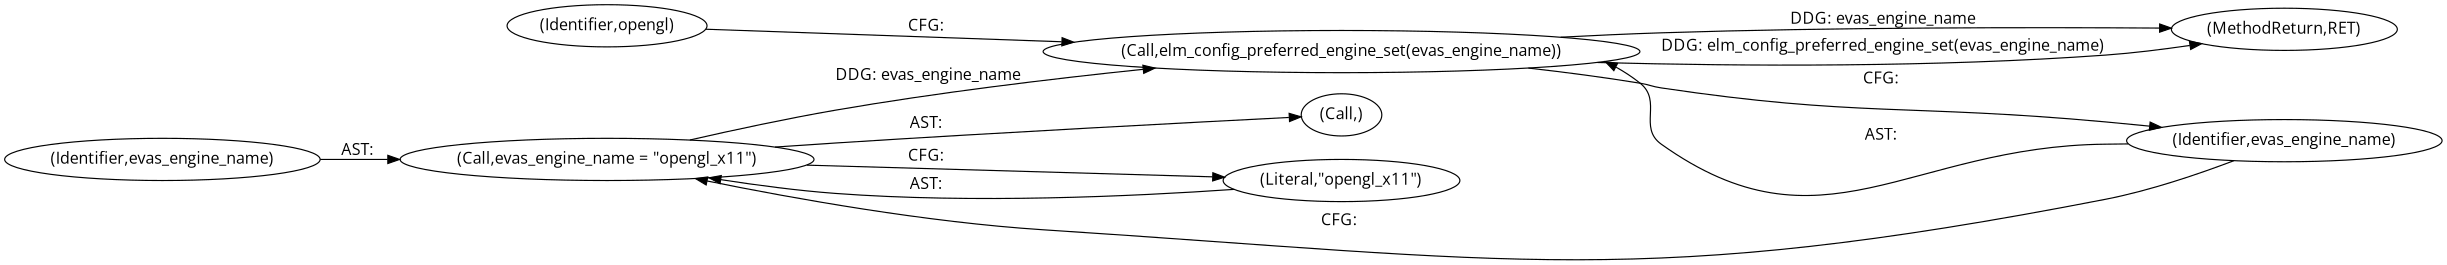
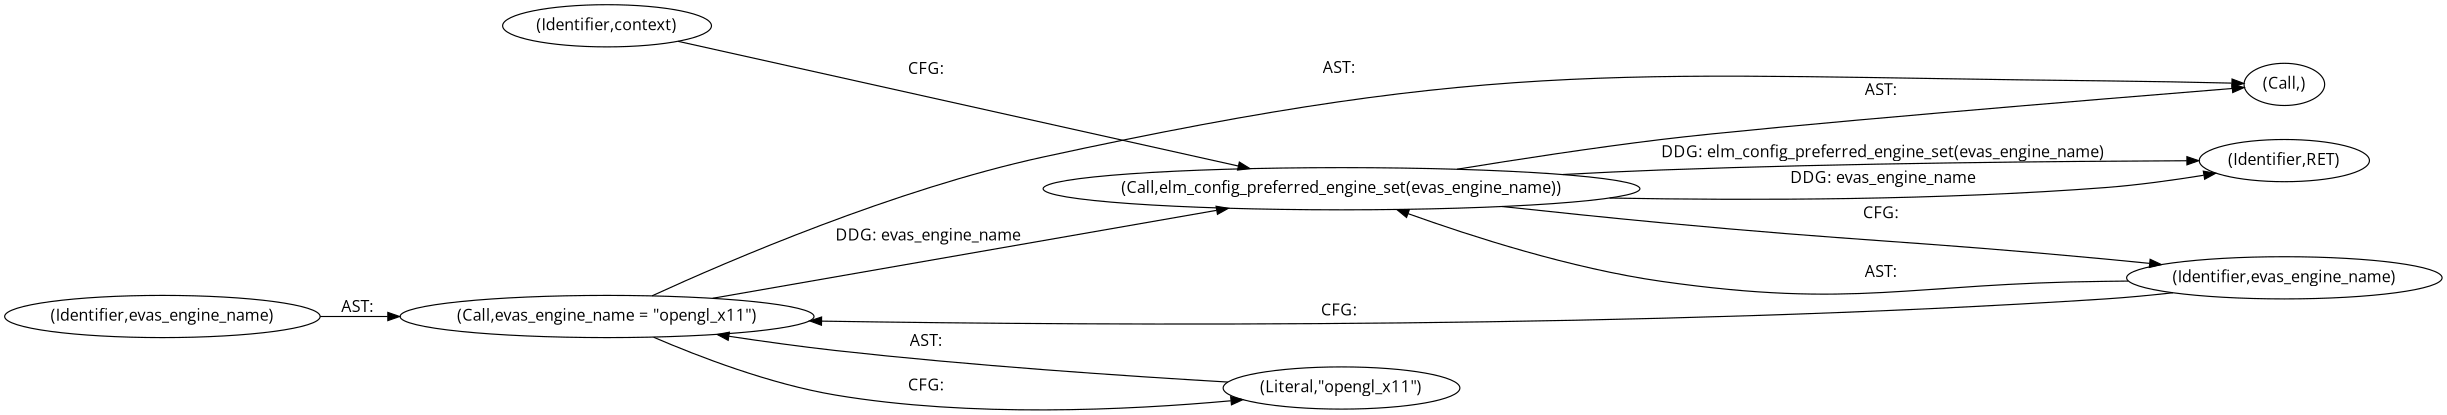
(607, 26) -> (607, 26)
(2284, 29) -> (2284, 161)
none -> (1844, 121)
